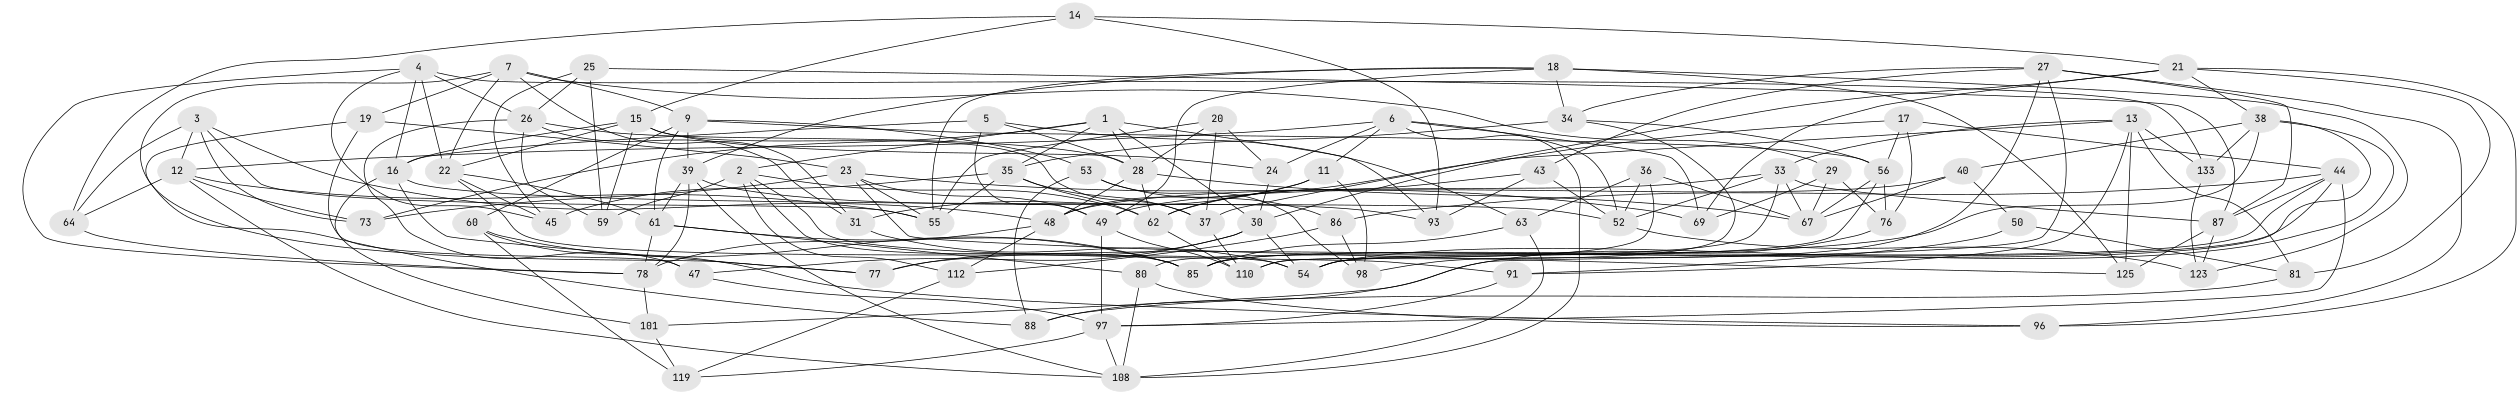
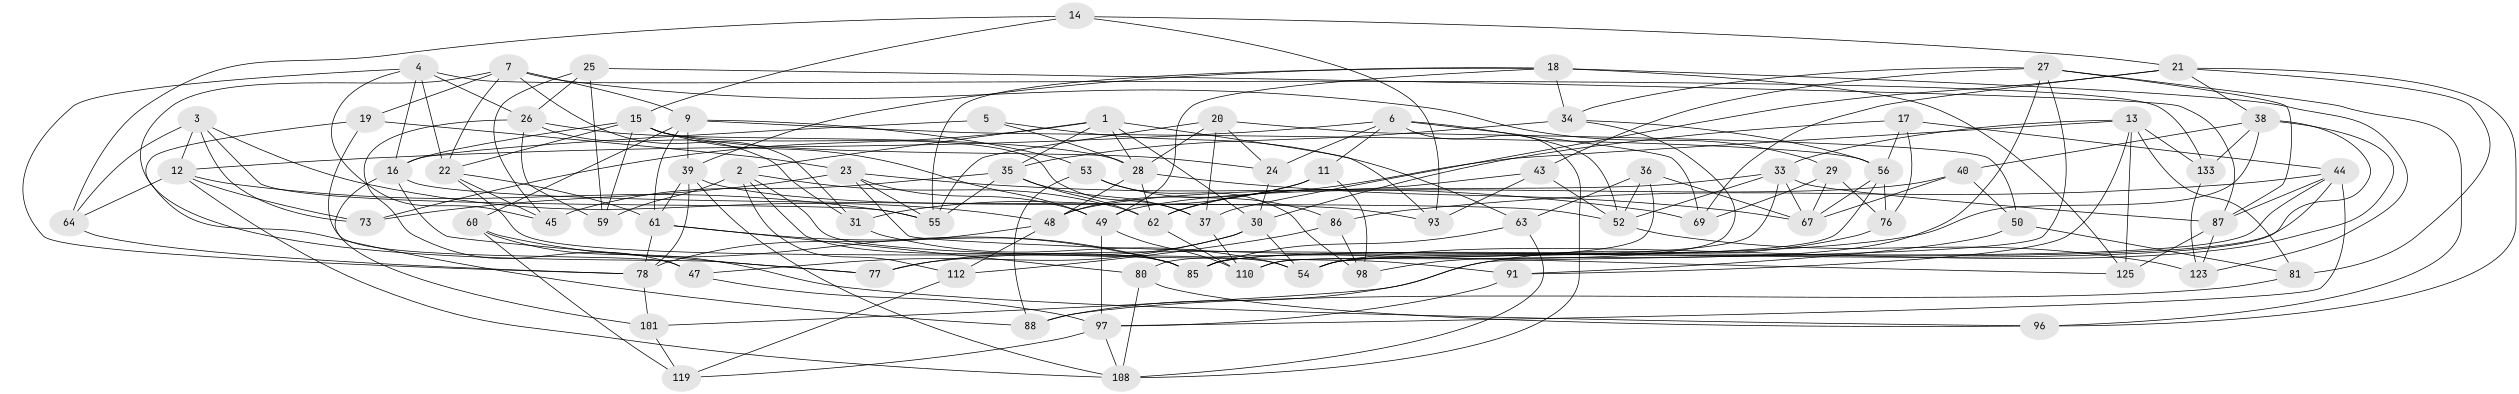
none -> (1460, 134)
(1005, 202) -> (871, 158)
